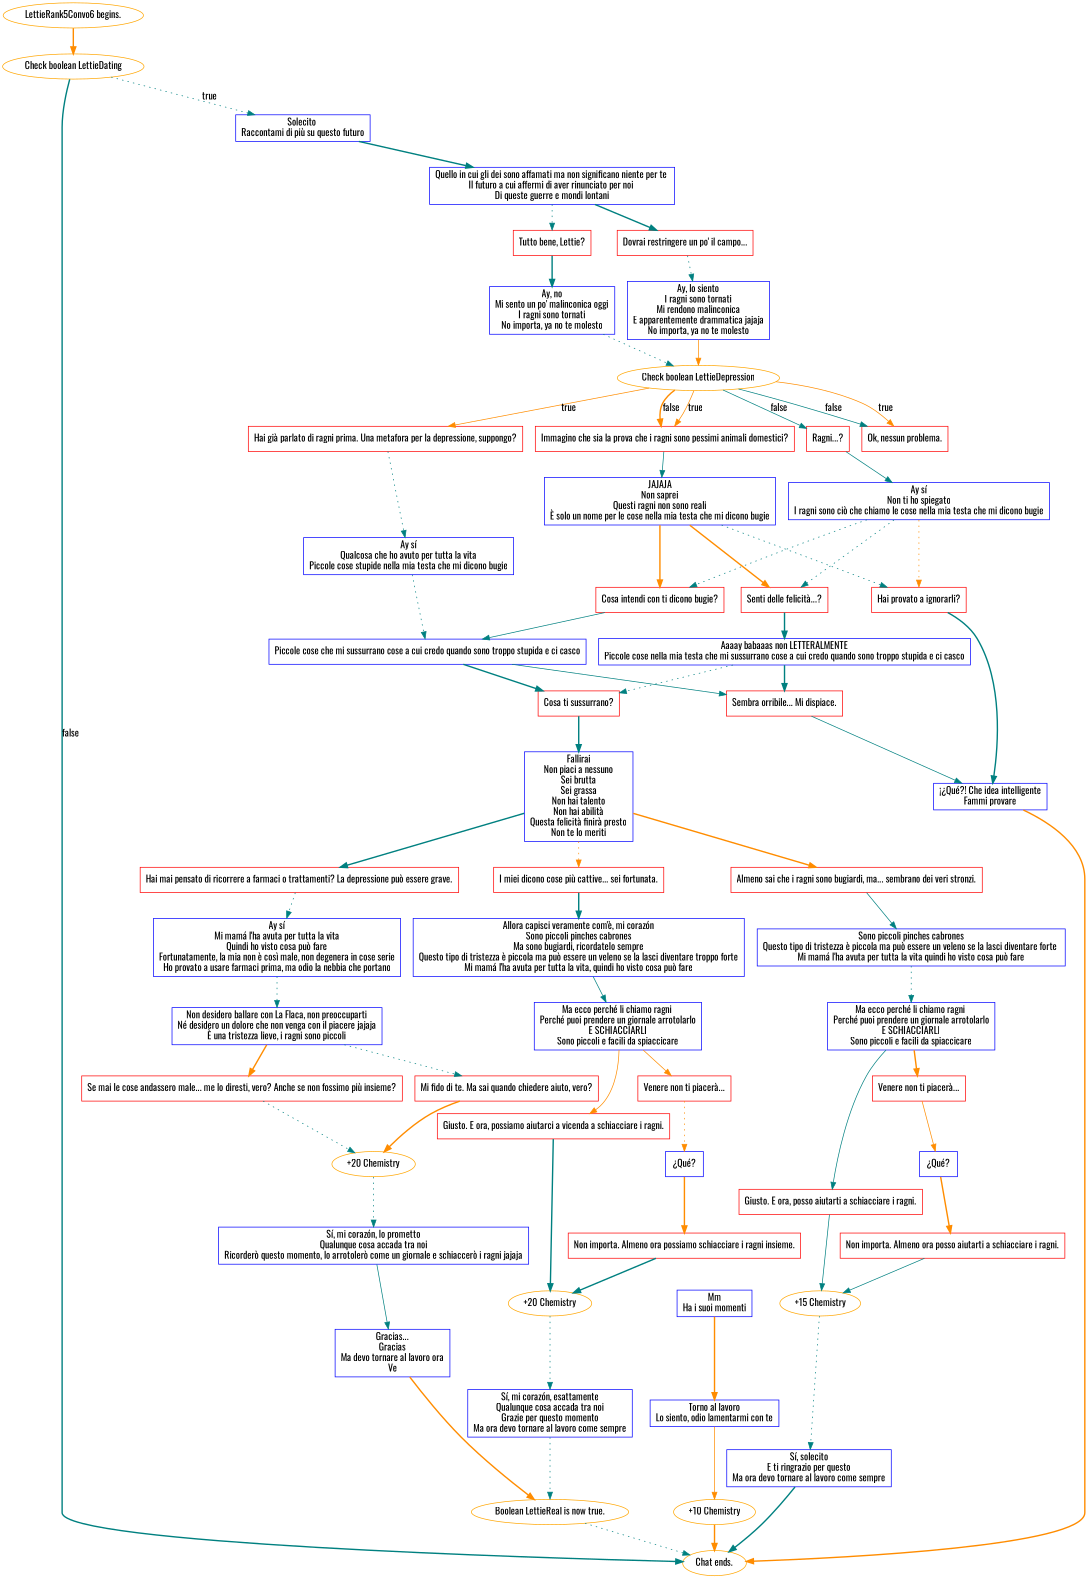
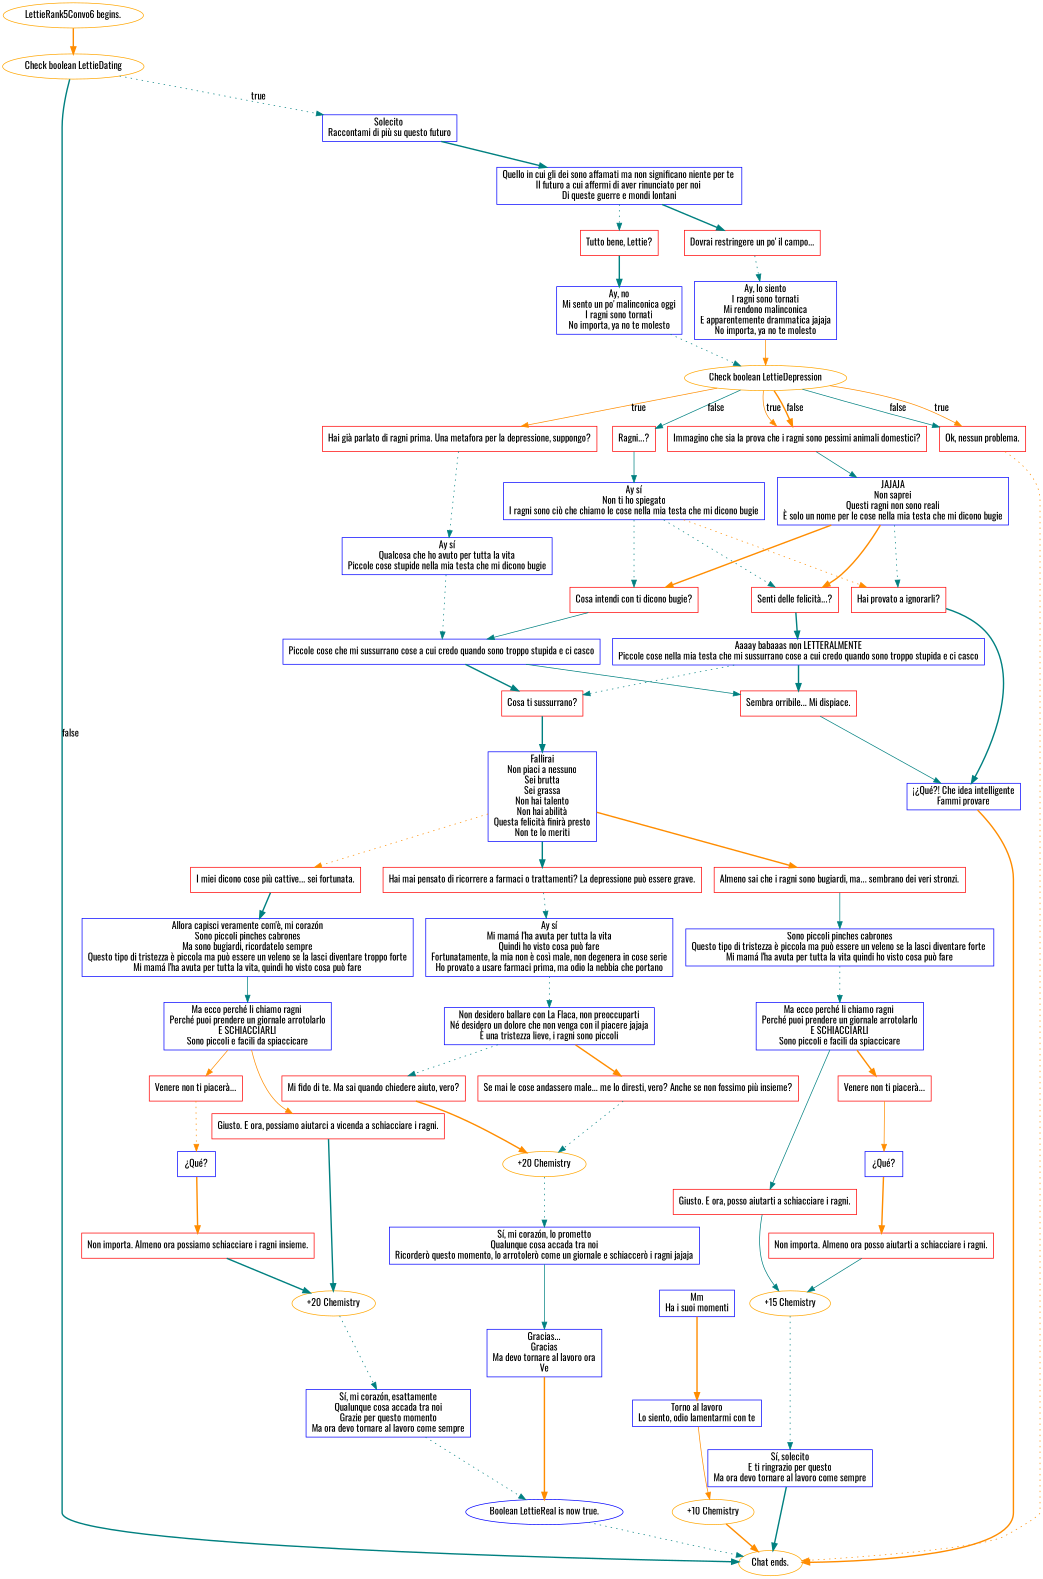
none -> (1040, 1095)
(550, 1512) -> (544, 1512)
